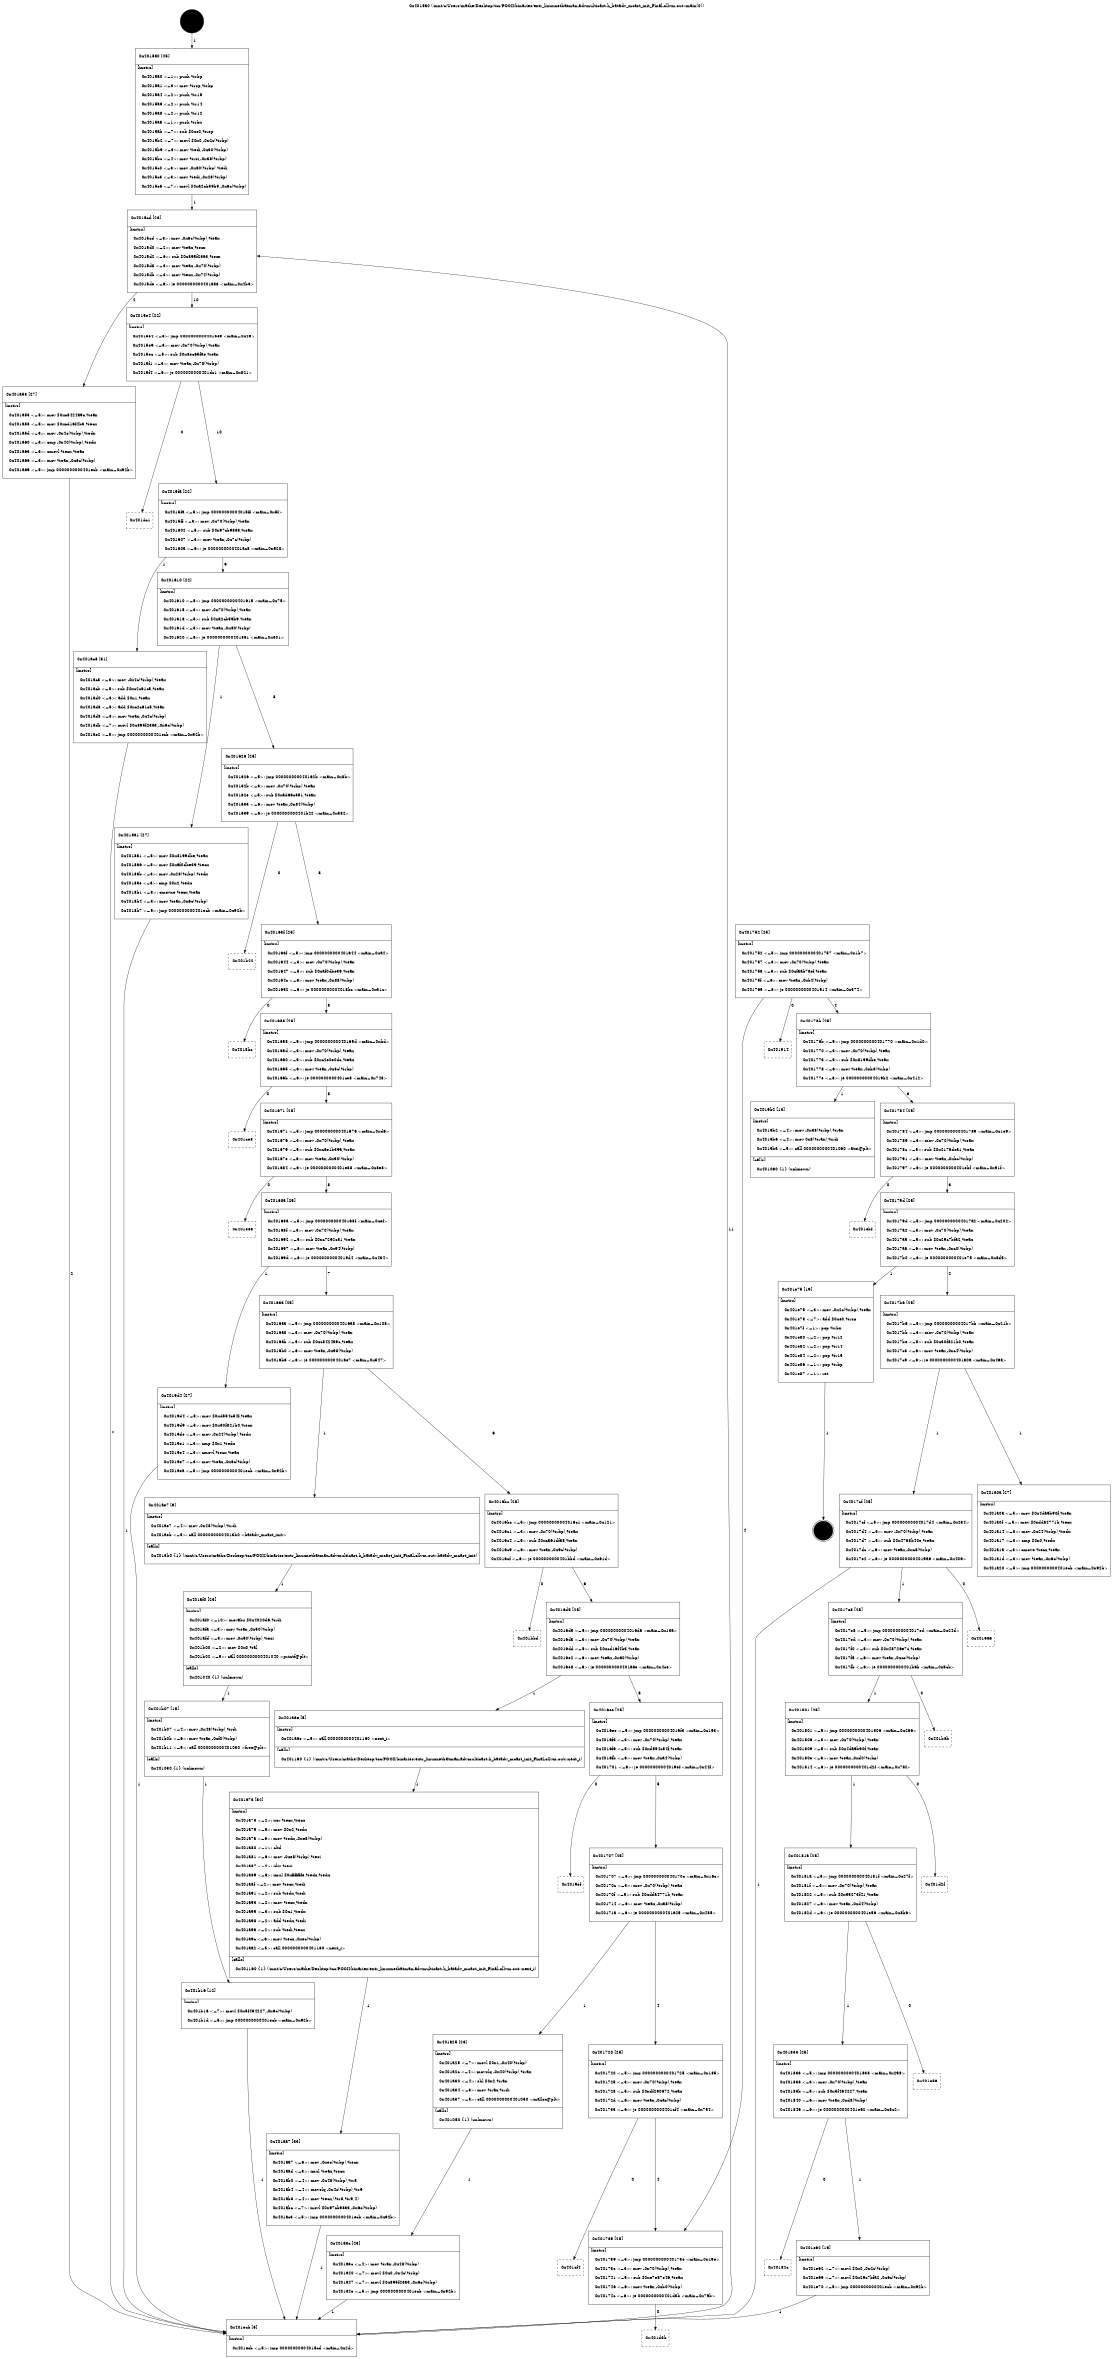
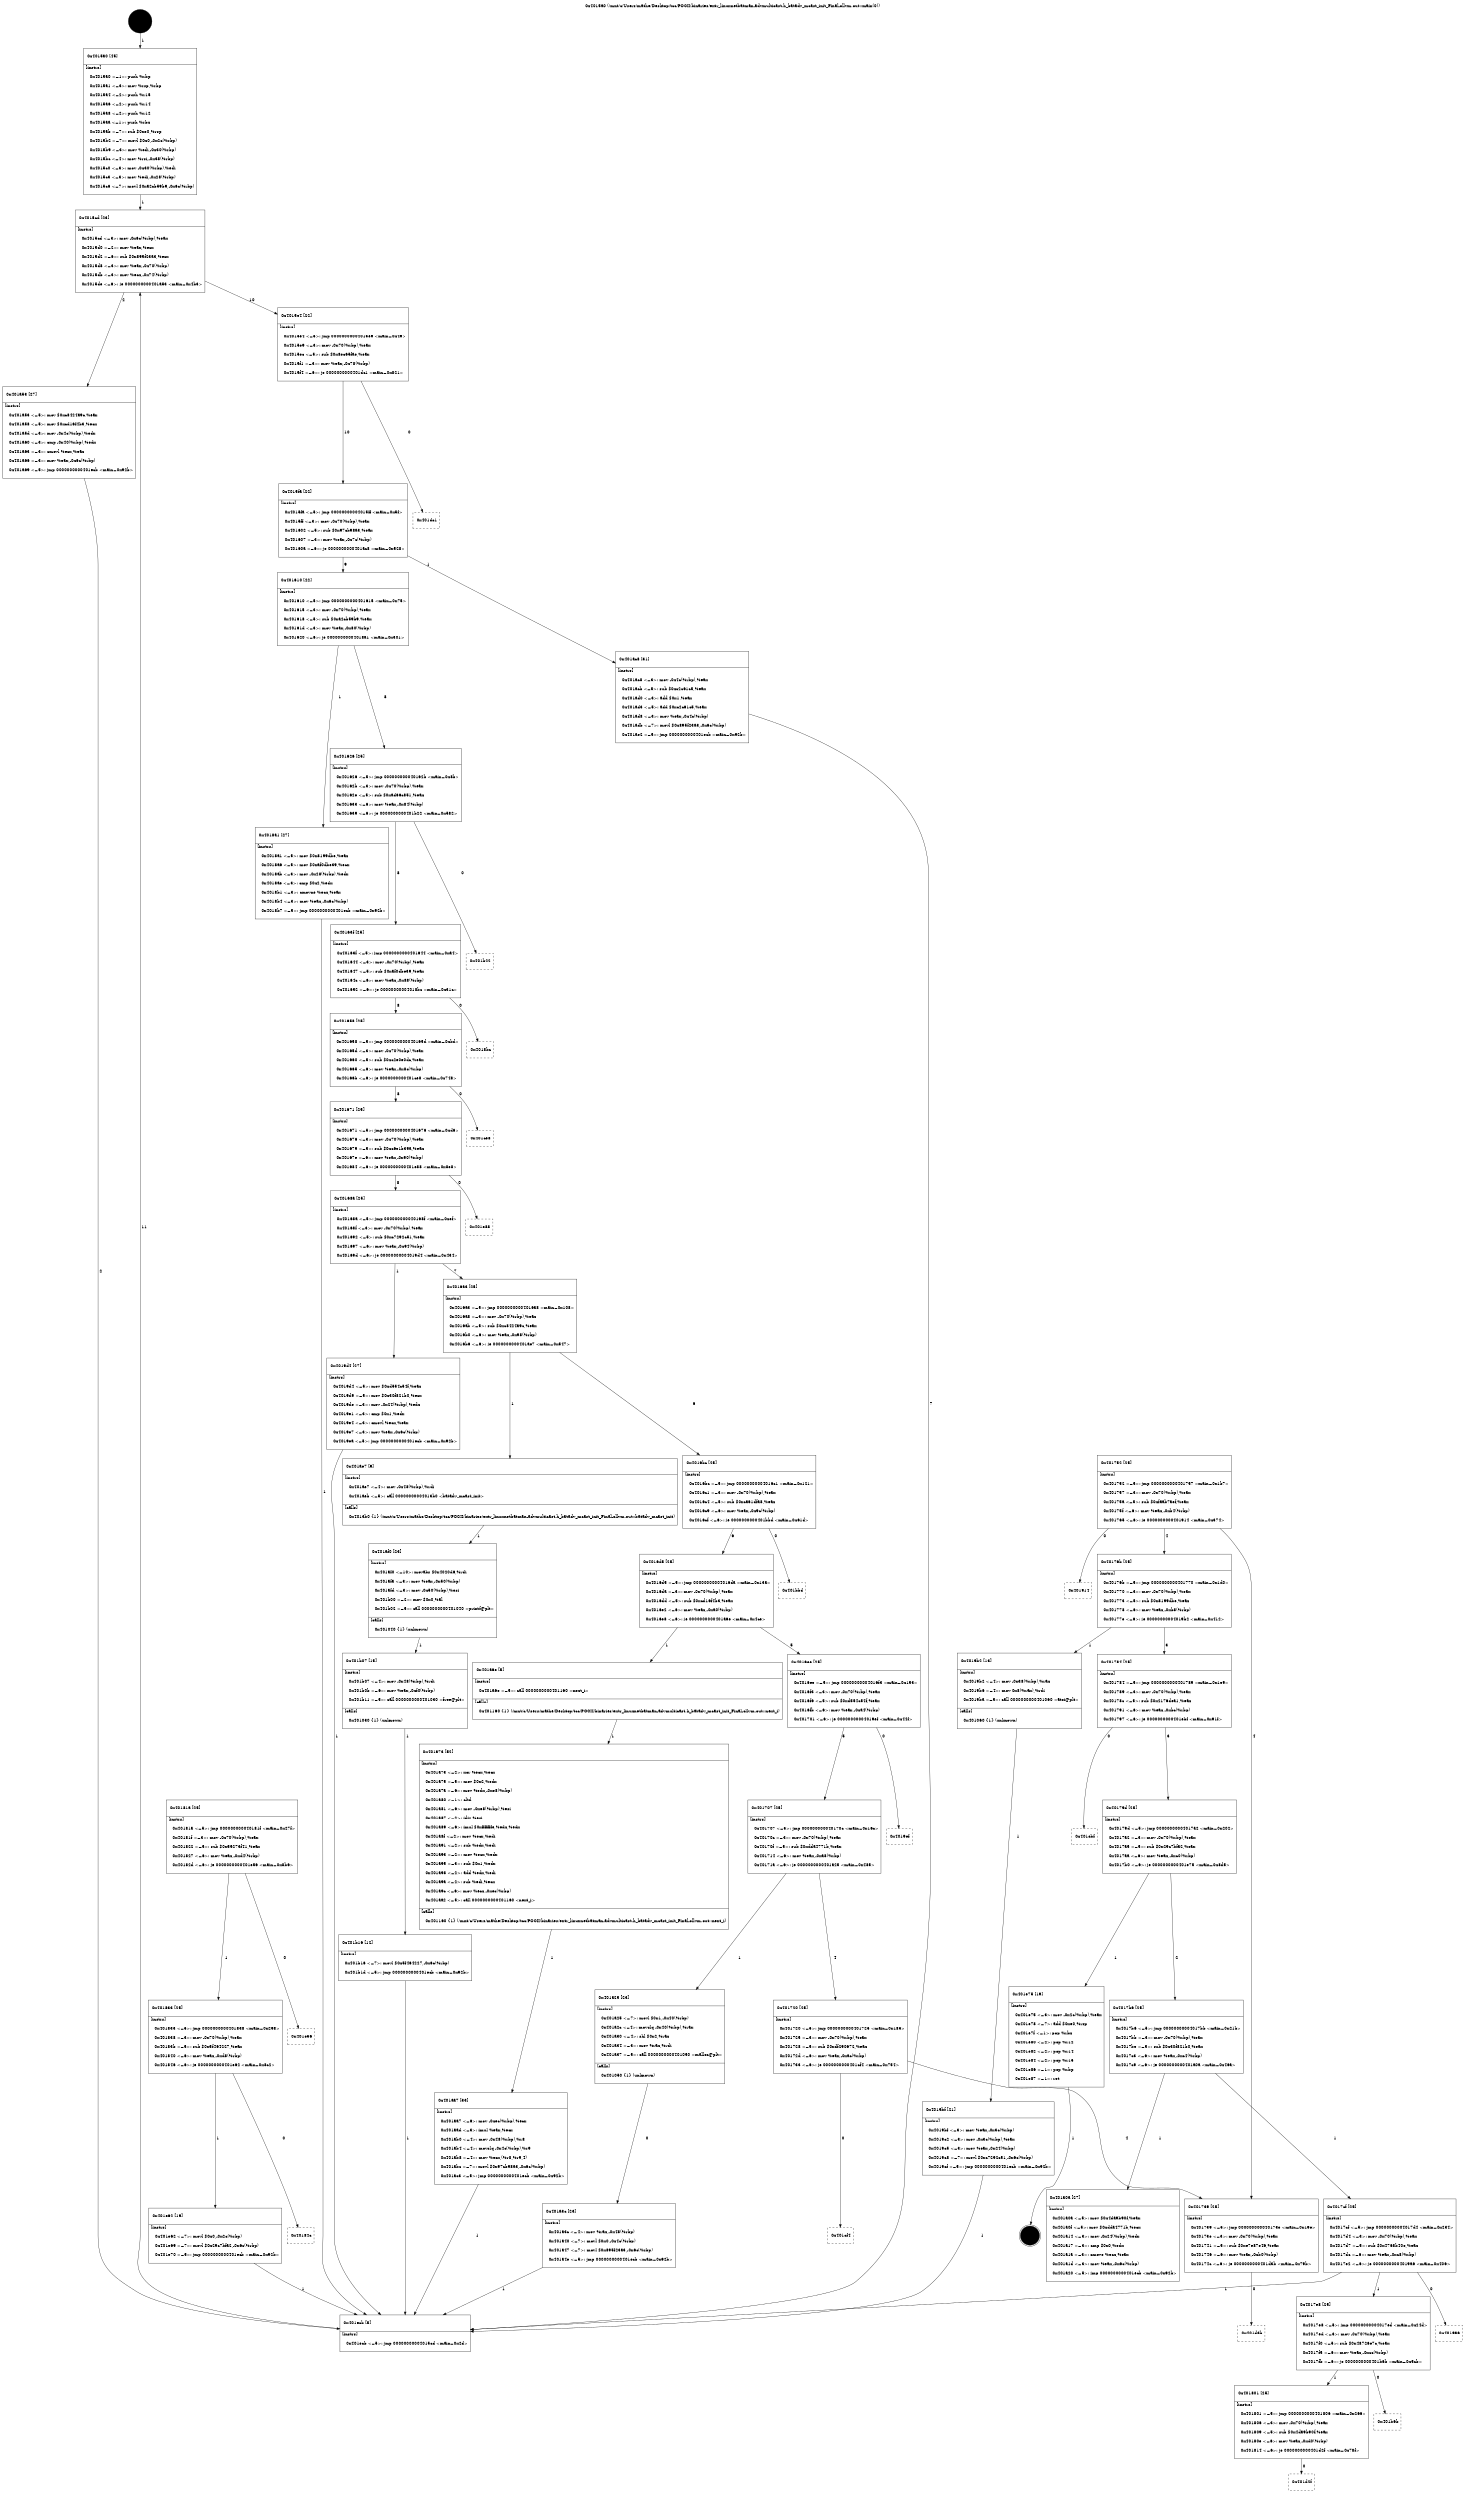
(851, 1810) -> none
none -> (988, 2138)
(469, 2180) -> (647, 2138)
